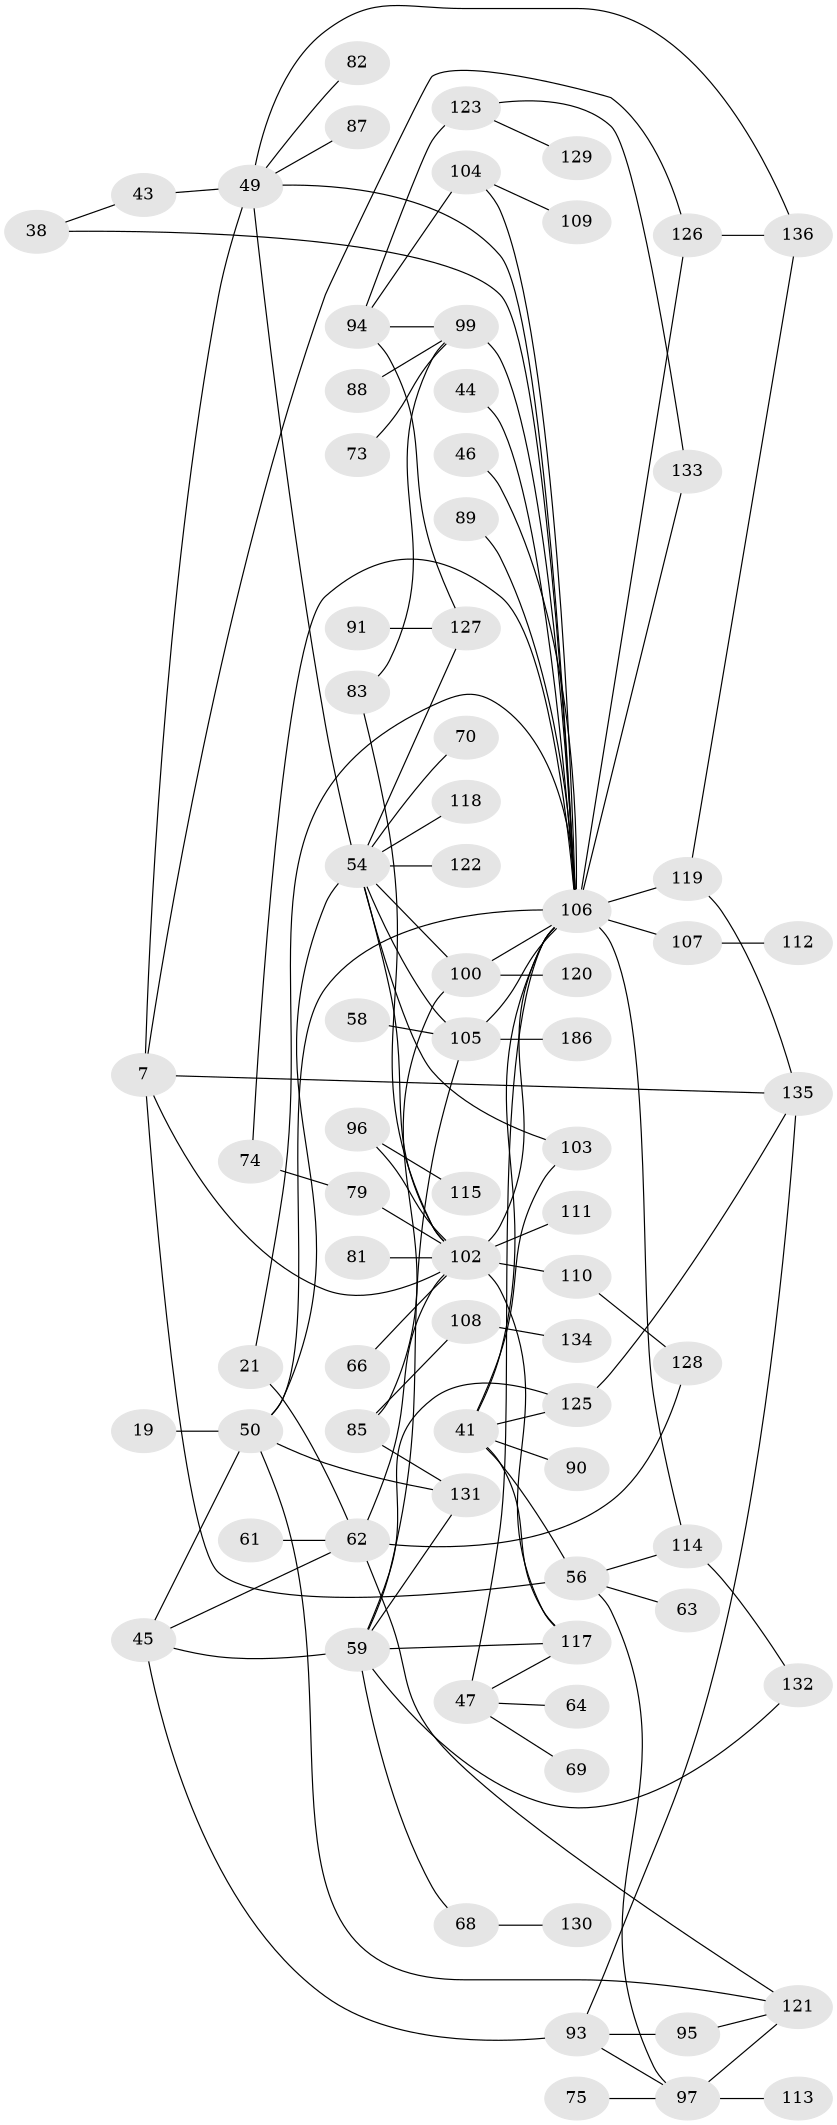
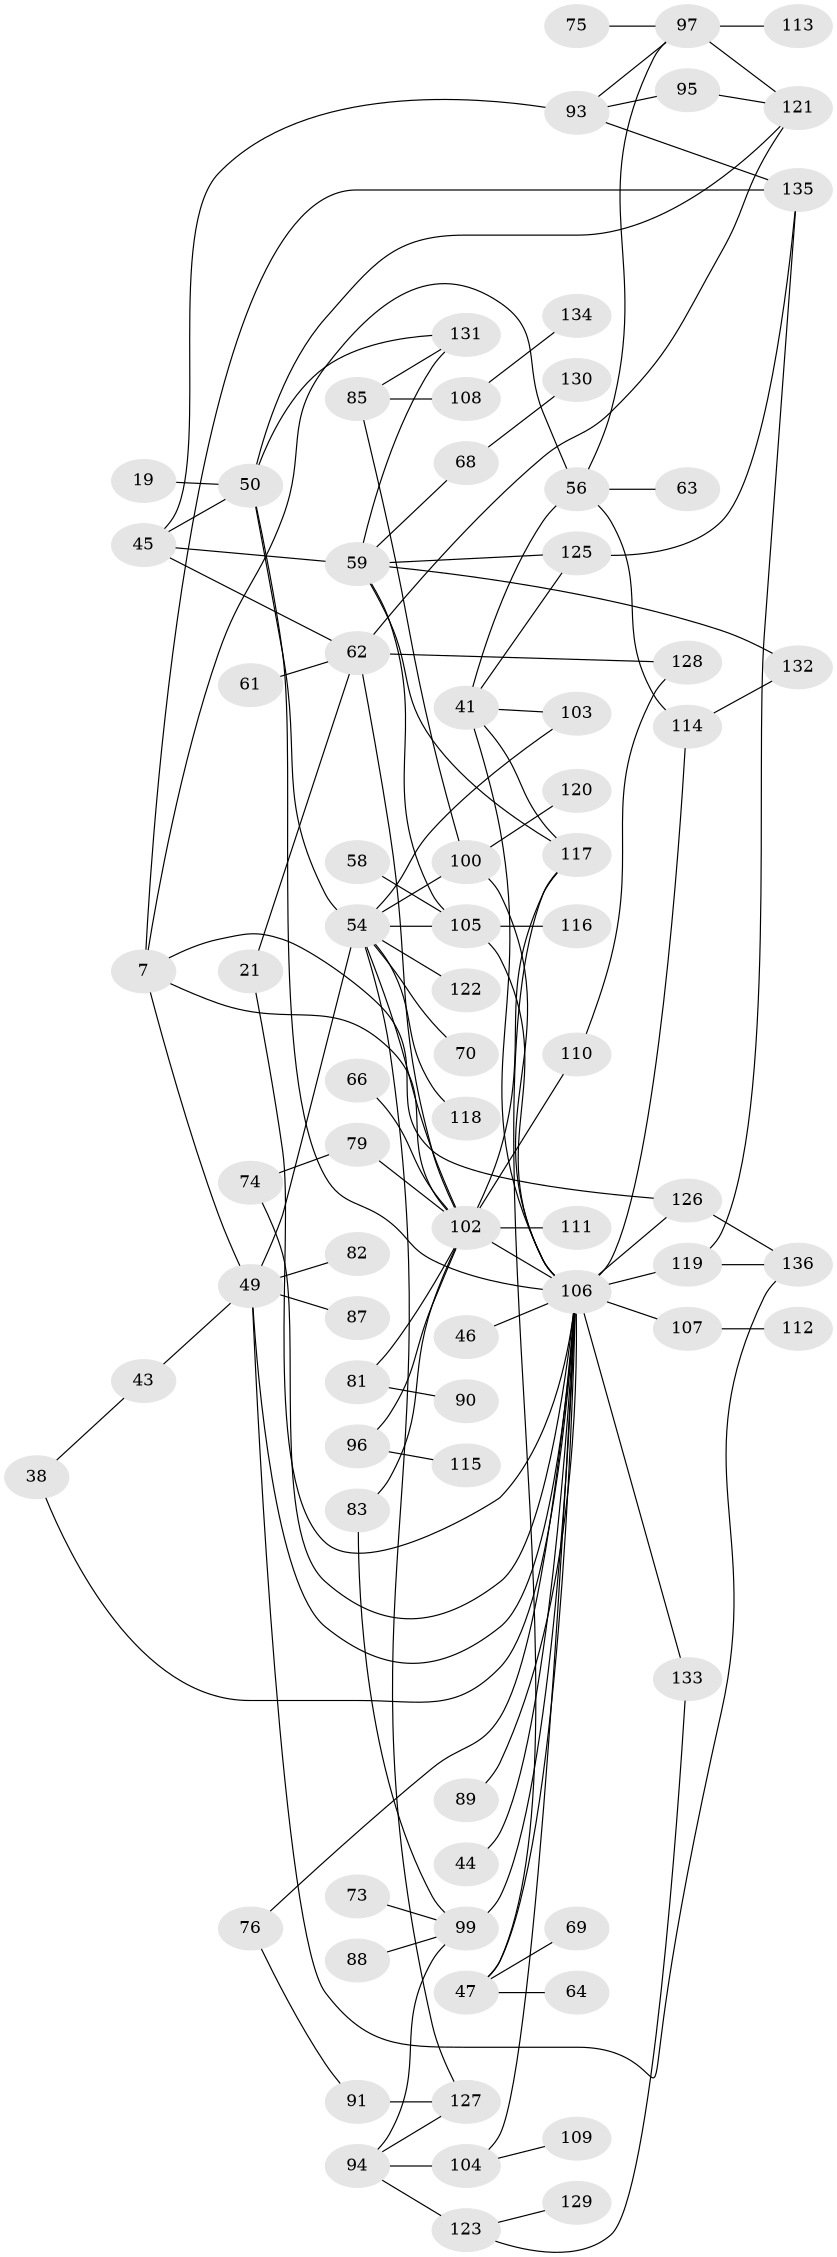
(577, 1039) -> (577, 926)
(514, 1447) -> (424, 1394)
none -> (251, 1928)
